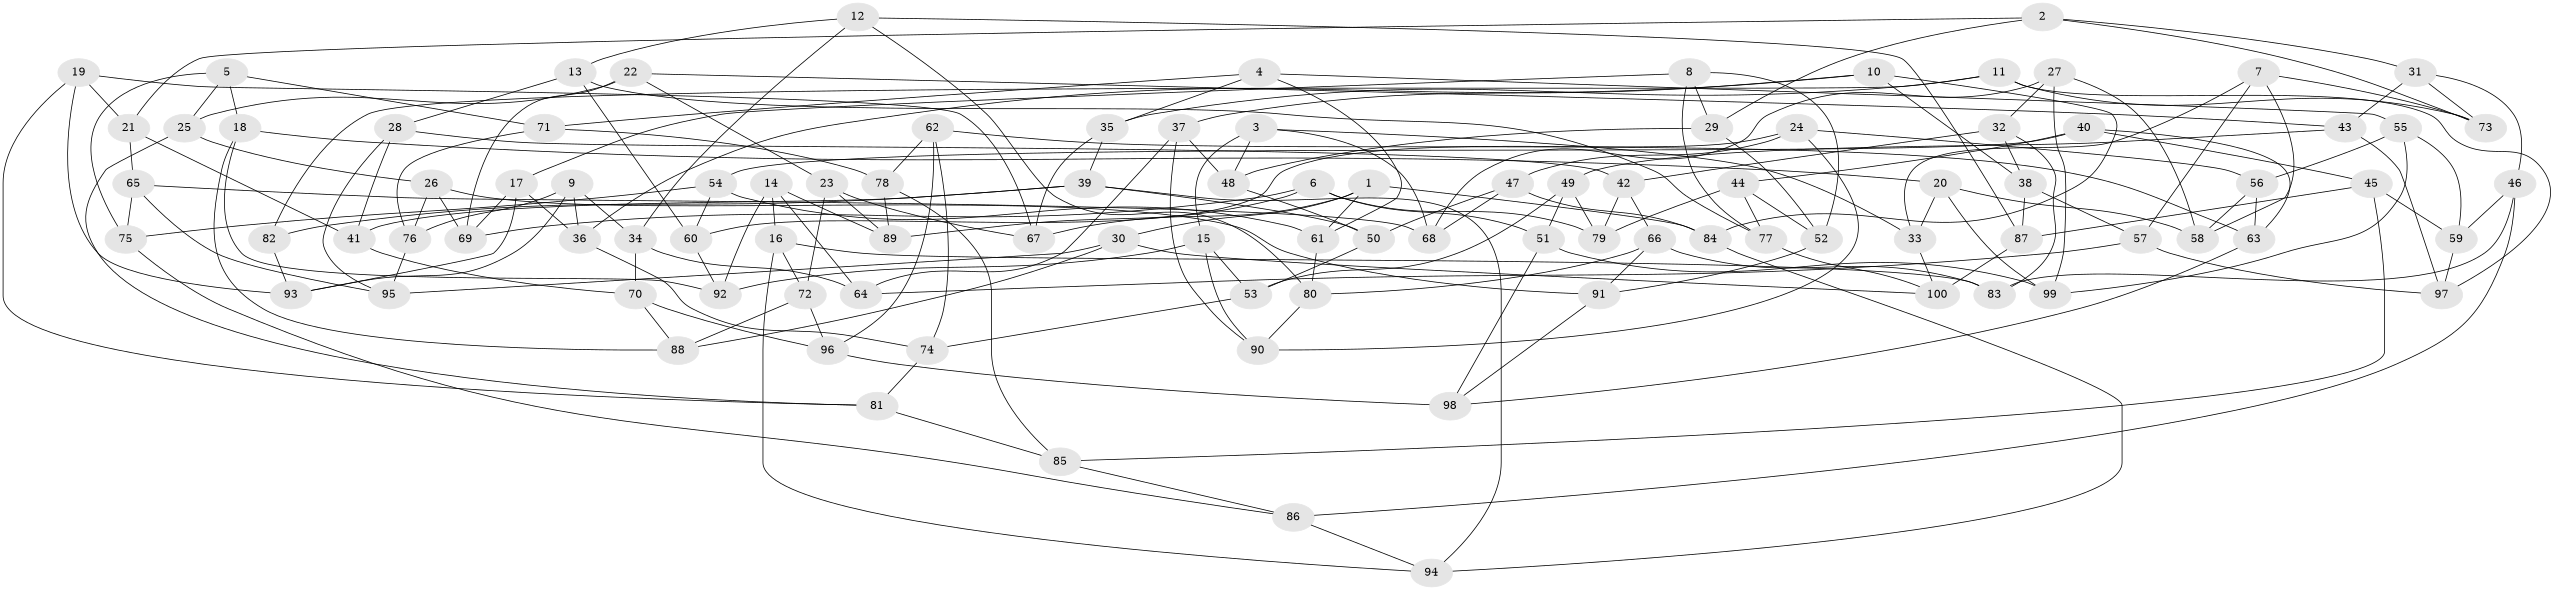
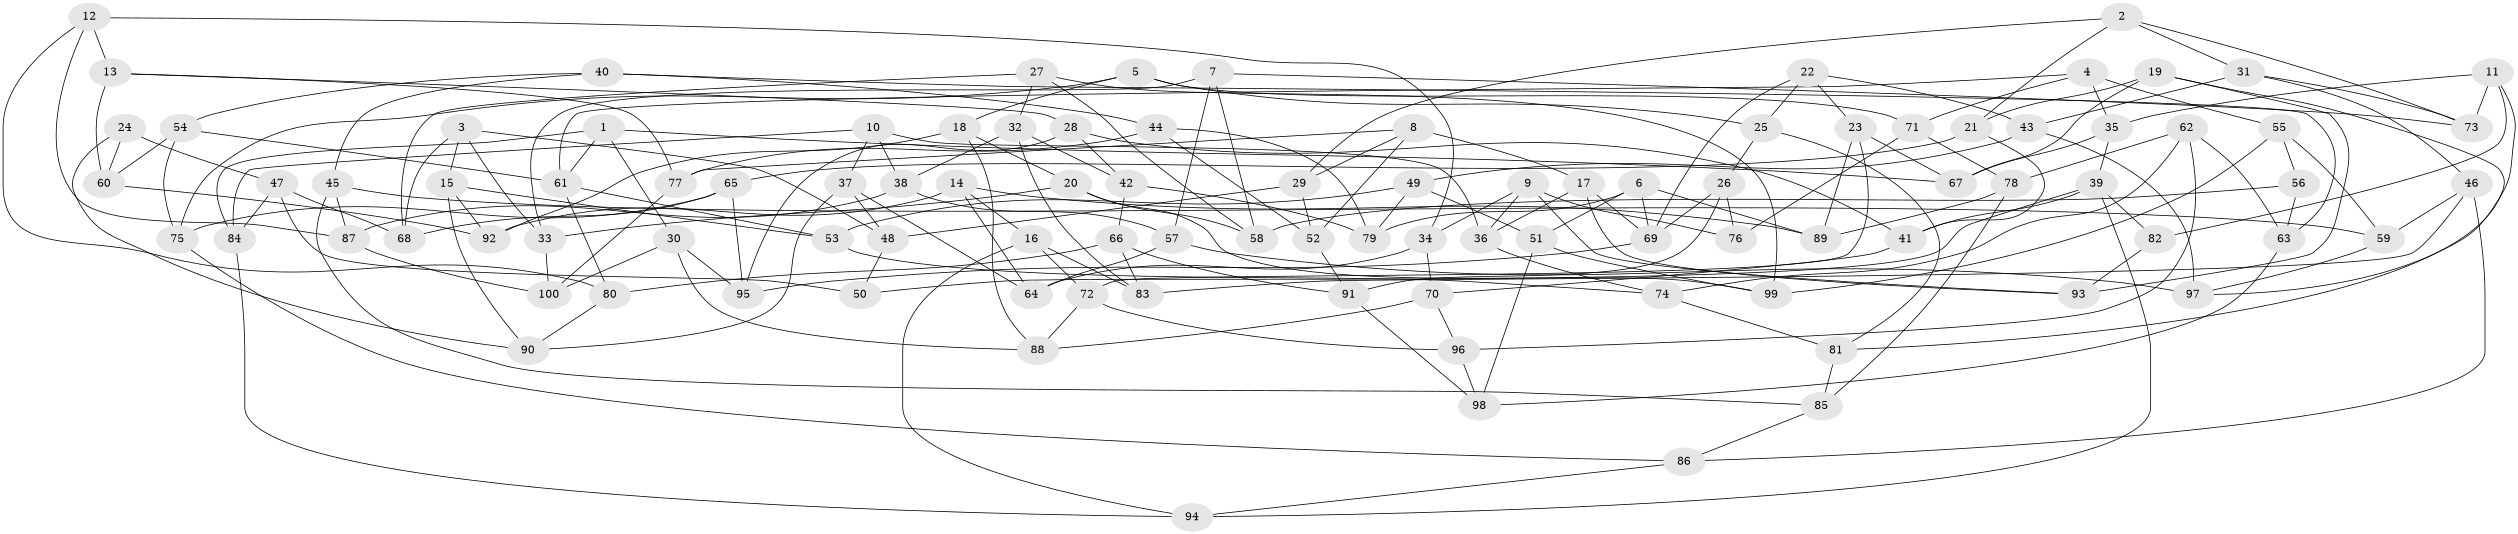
(2072, 152) -> none
(400, 267) -> (1067, 268)
(1308, 270) -> (749, 222)
